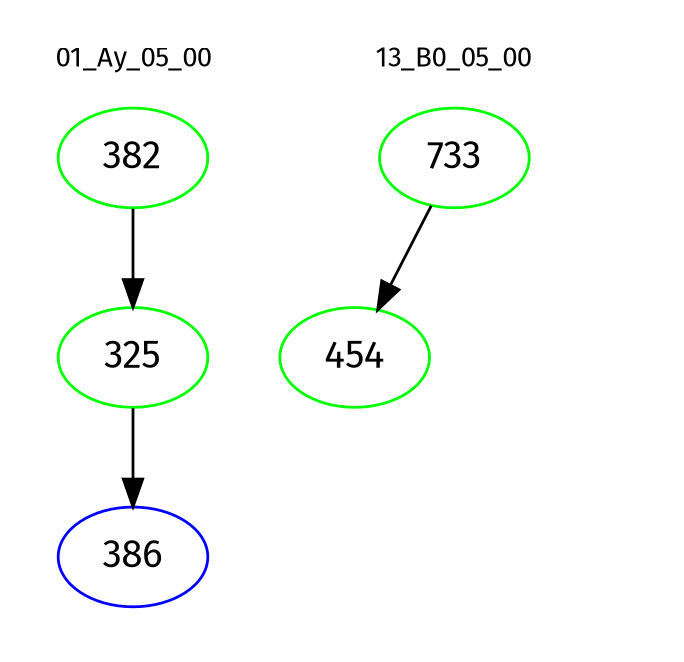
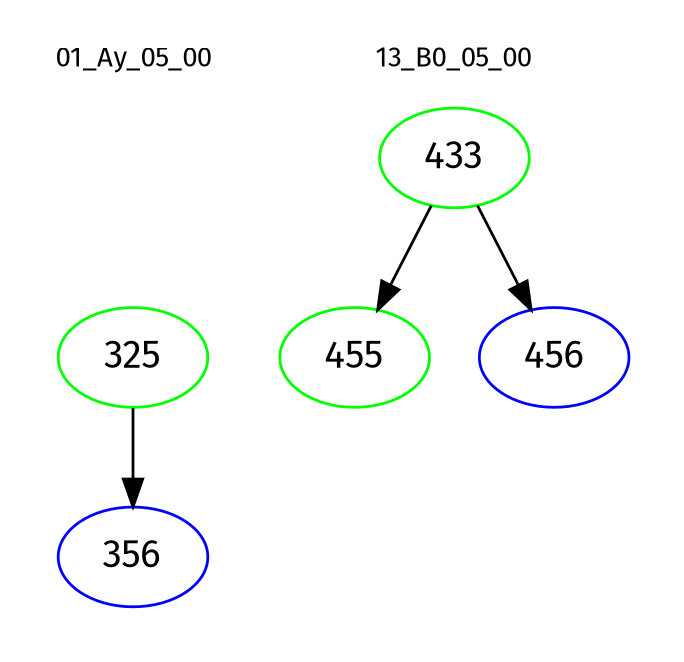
(133, 158) -> none
(454, 158) -> (454, 158)
(355, 357) -> (355, 357)
none -> (554, 357)
(133, 557) -> (133, 557)
